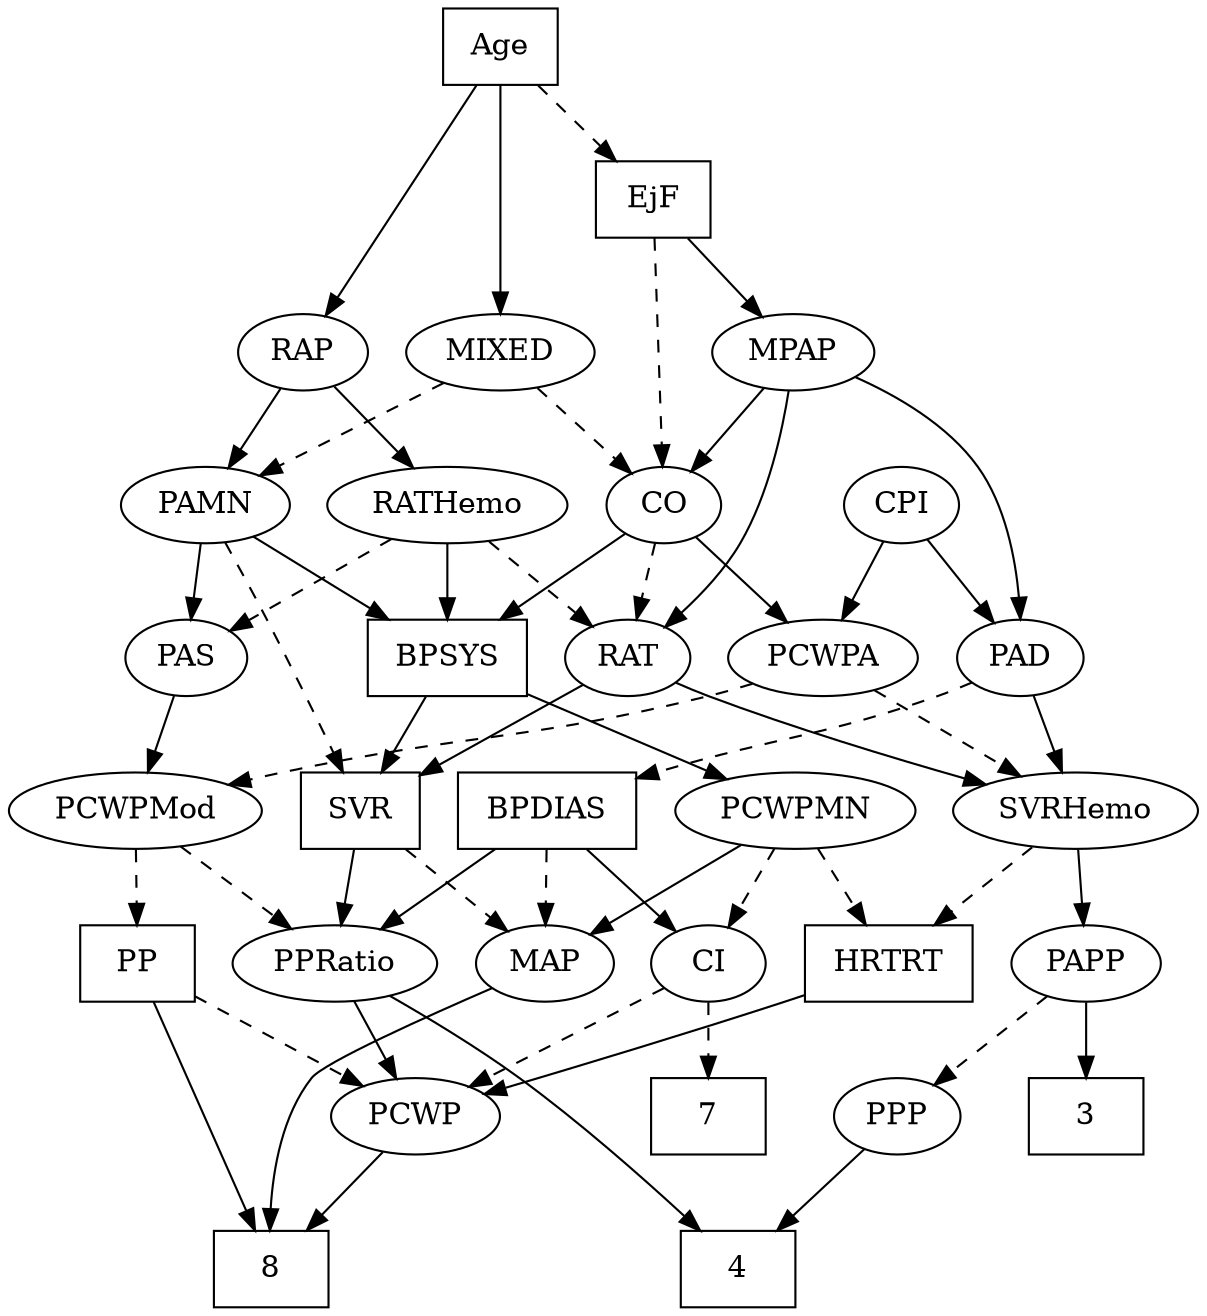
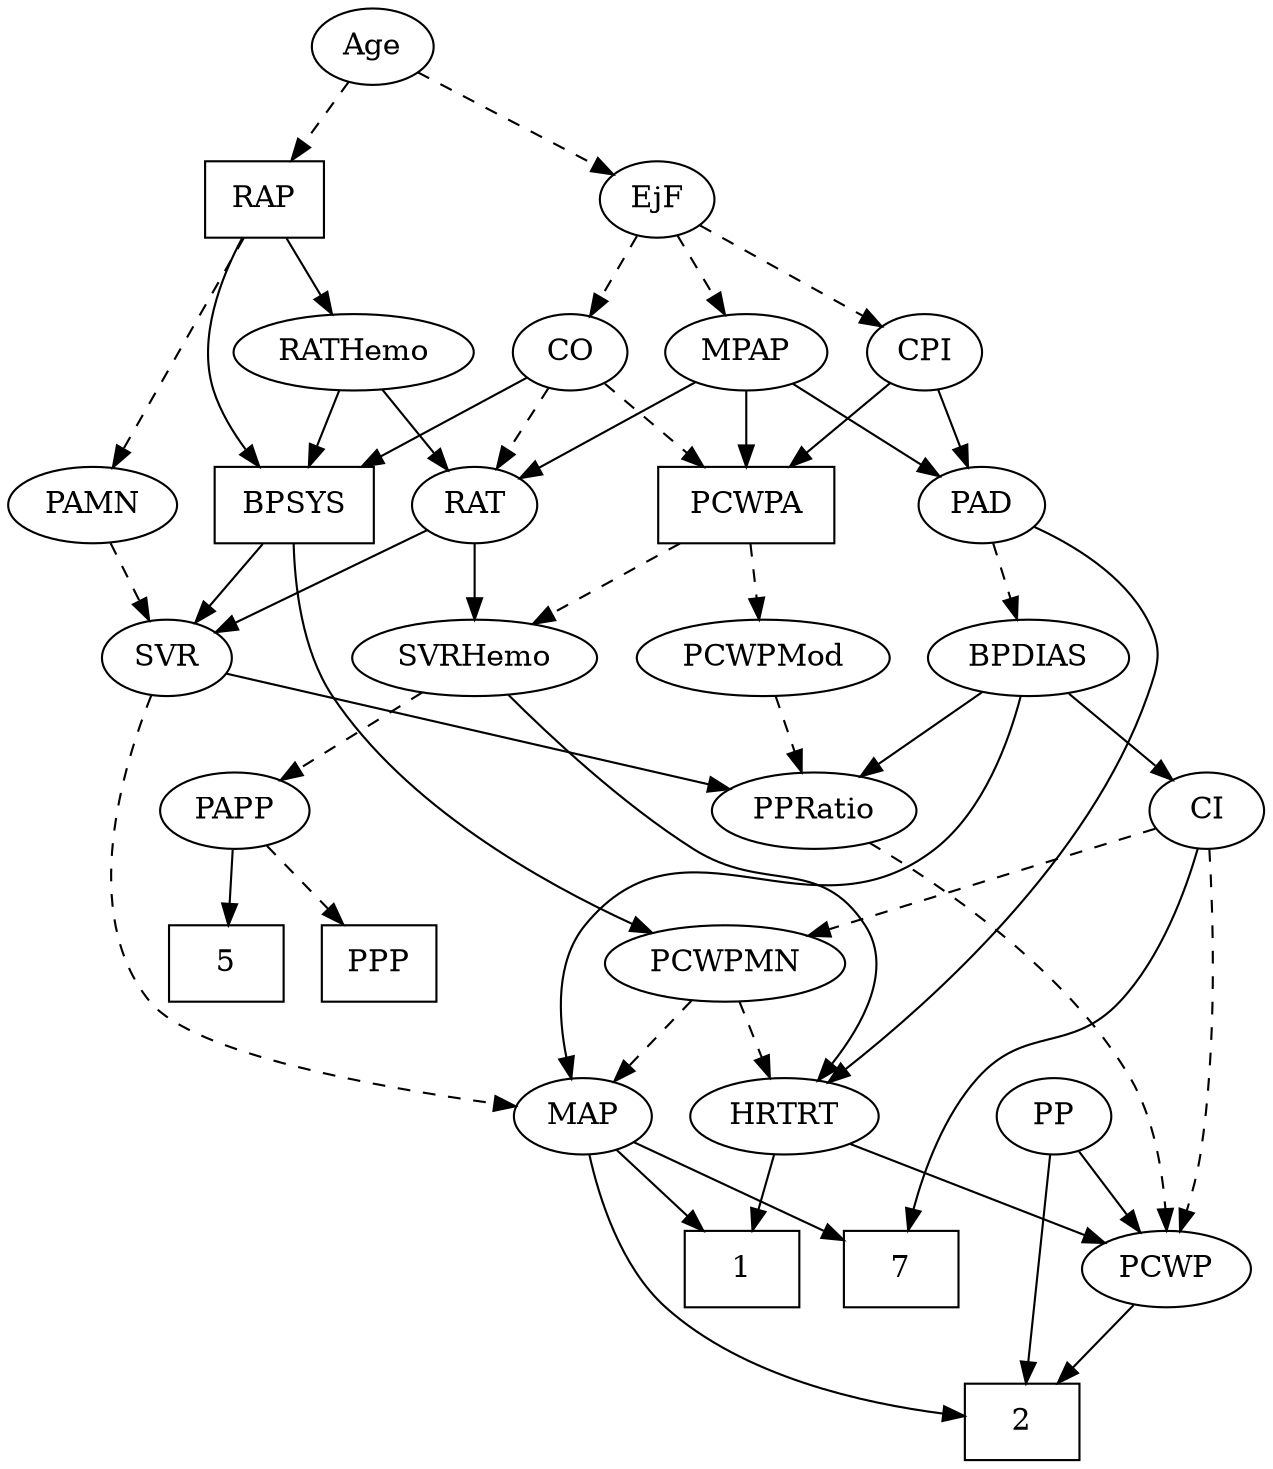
(500, 47) -> (373, 47)
(407, 191) -> (326, 112)
(653, 199) -> (657, 199)
(717, 270) -> (696, 266)
none -> (782, 271)
(303, 352) -> (265, 199)
(500, 352) -> none
(260, 419) -> (184, 343)
(735, 421) -> (746, 418)
(309, 571) -> (208, 345)
(736, 574) -> (650, 422)
(532, 577) -> (408, 421)
(186, 658) -> none
(823, 658) -> (746, 505)
(1044, 724) -> (1090, 811)
(360, 811) -> (167, 658)
(547, 811) -> (1029, 658)
(136, 877) -> none
(546, 877) -> (844, 884)
(1080, 877) -> (373, 723)
(757, 878) -> (992, 879)
(992, 879) -> (714, 859)
(675, 884) -> (660, 1033)
(138, 963) -> (1054, 1116)
(889, 963) -> (784, 1116)
(369, 1029) -> (1064, 992)
(269, 1036) -> (1103, 1183)
(708, 1040) -> (1061, 1036)
(897, 1116) -> (379, 963)
(1086, 1116) -> (226, 963)
none -> (729, 1187)
(271, 1269) -> (1022, 1422)
(738, 1269) -> none
none -> (742, 1269)
